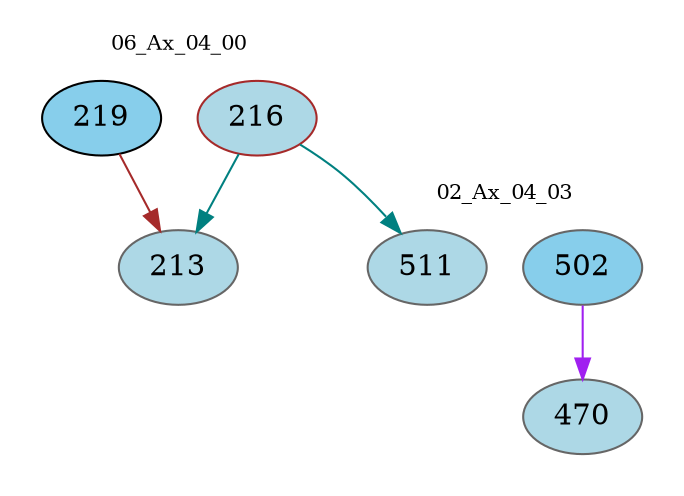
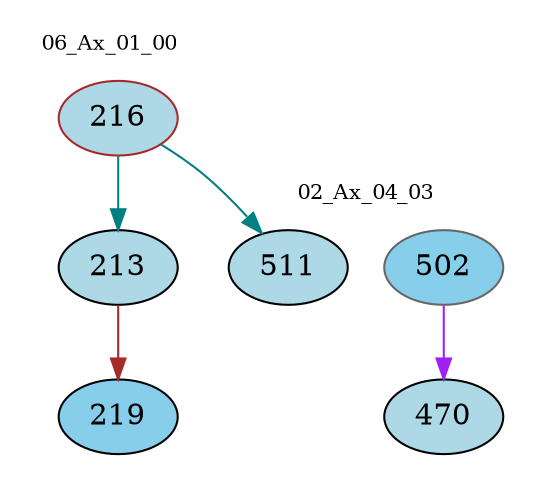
(179, 45) -> (110, 45)
(135, 183) -> (118, 332)
(178, 267) -> (118, 267)
(427, 267) -> (288, 267)
(583, 417) -> (444, 417)
